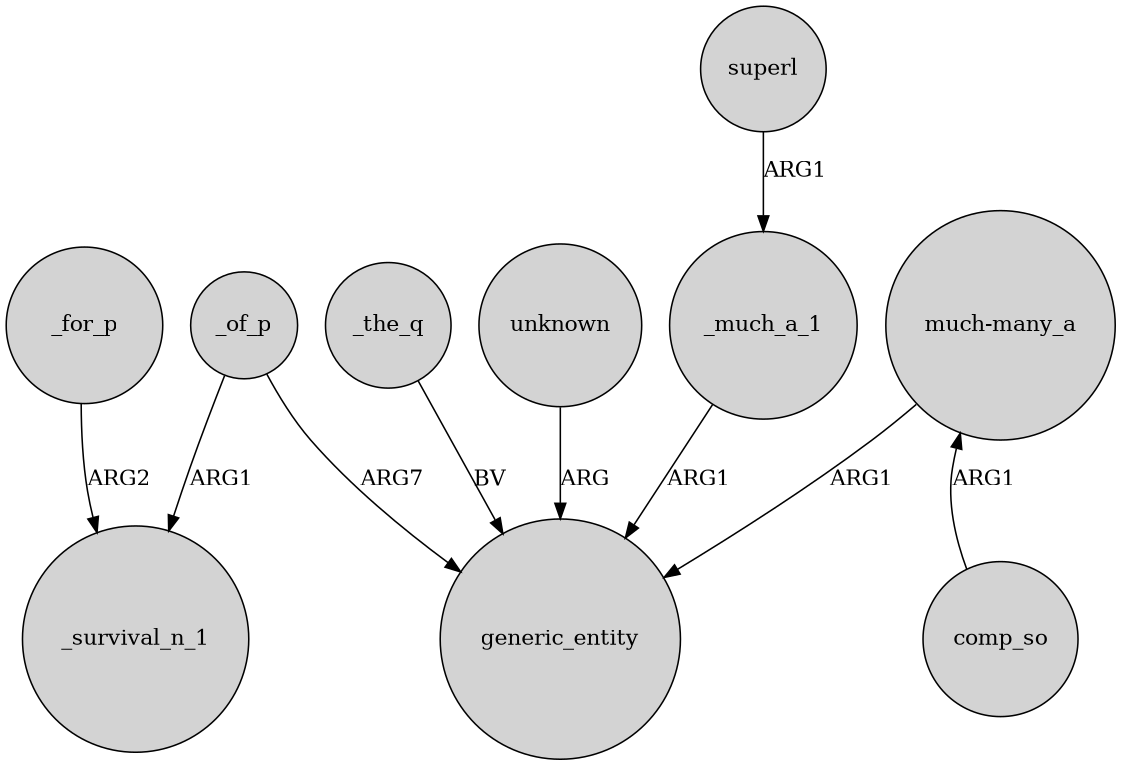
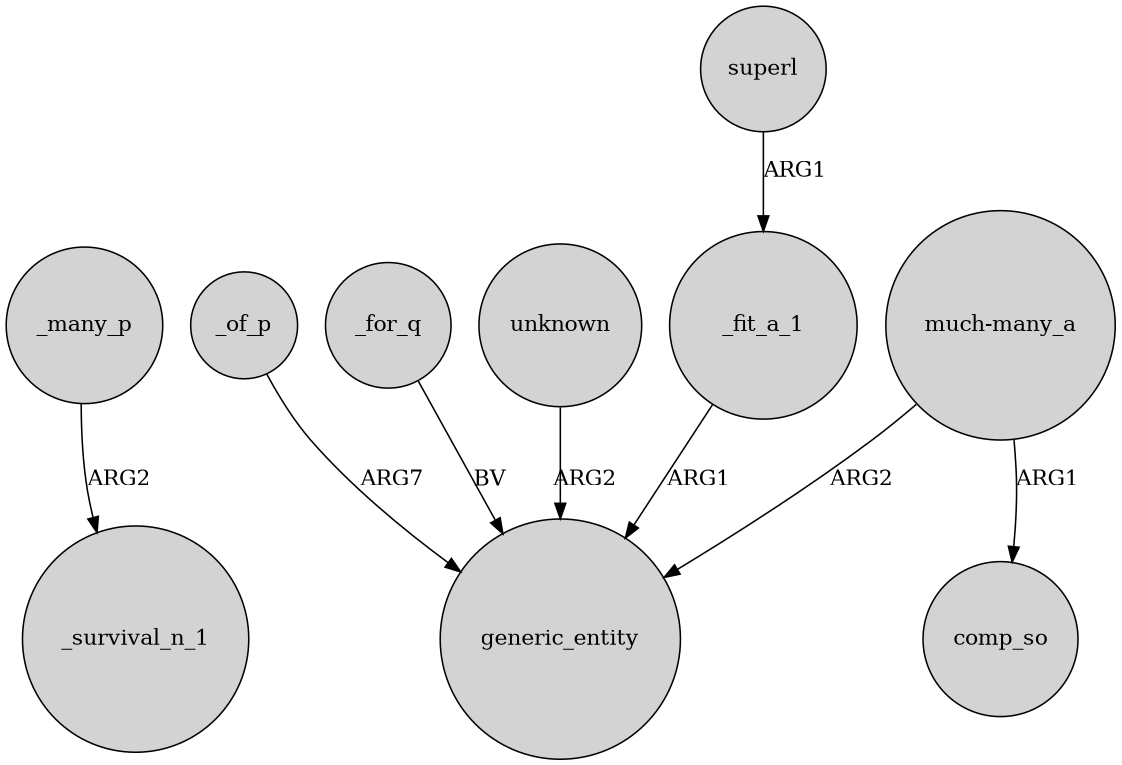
(84, 325) -> (84, 325)
(388, 325) -> (388, 325)
(763, 325) -> (763, 325)
(198, 446) -> none
(585, 480) -> (585, 480)
(862, 480) -> (862, 480)
(952, 509) -> (1017, 493)
